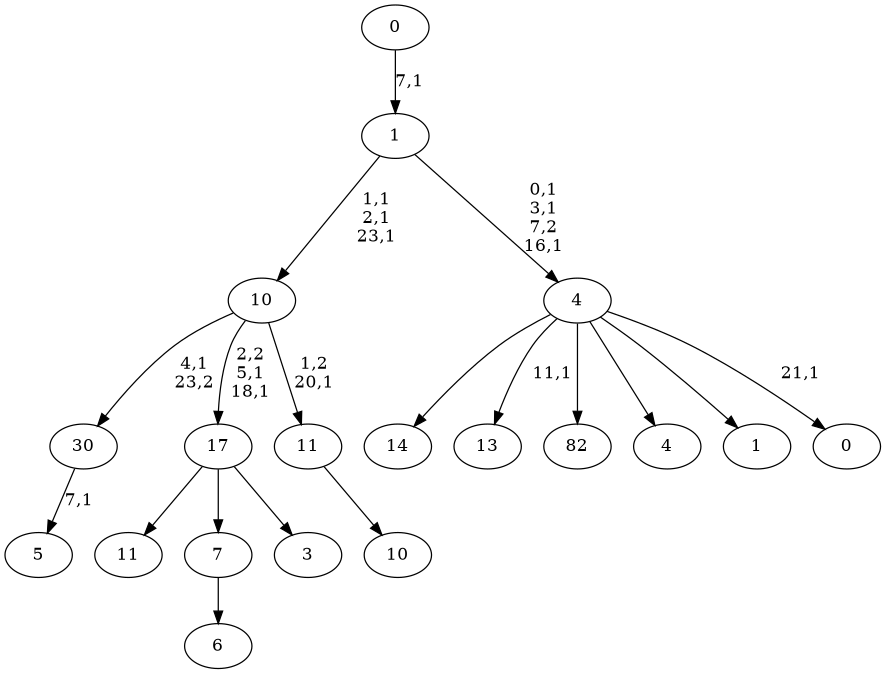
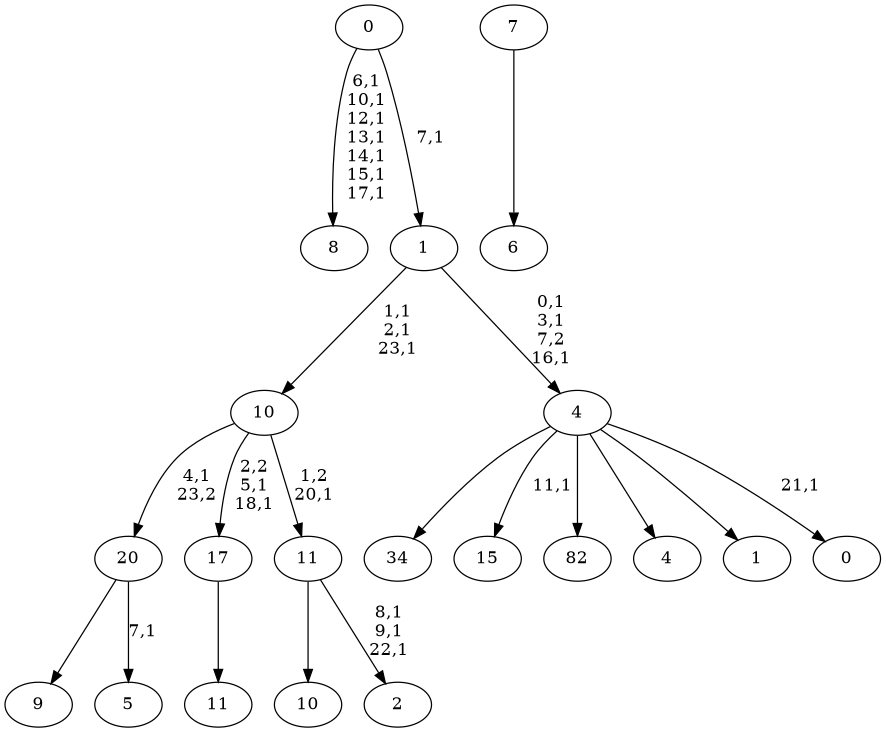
none -> (334, 248)
(84, 447) -> (128, 559)
(398, 447) -> (398, 559)
(488, 447) -> (488, 559)
(218, 494) -> none
(308, 555) -> none
none -> (39, 705)
none -> (398, 705)
